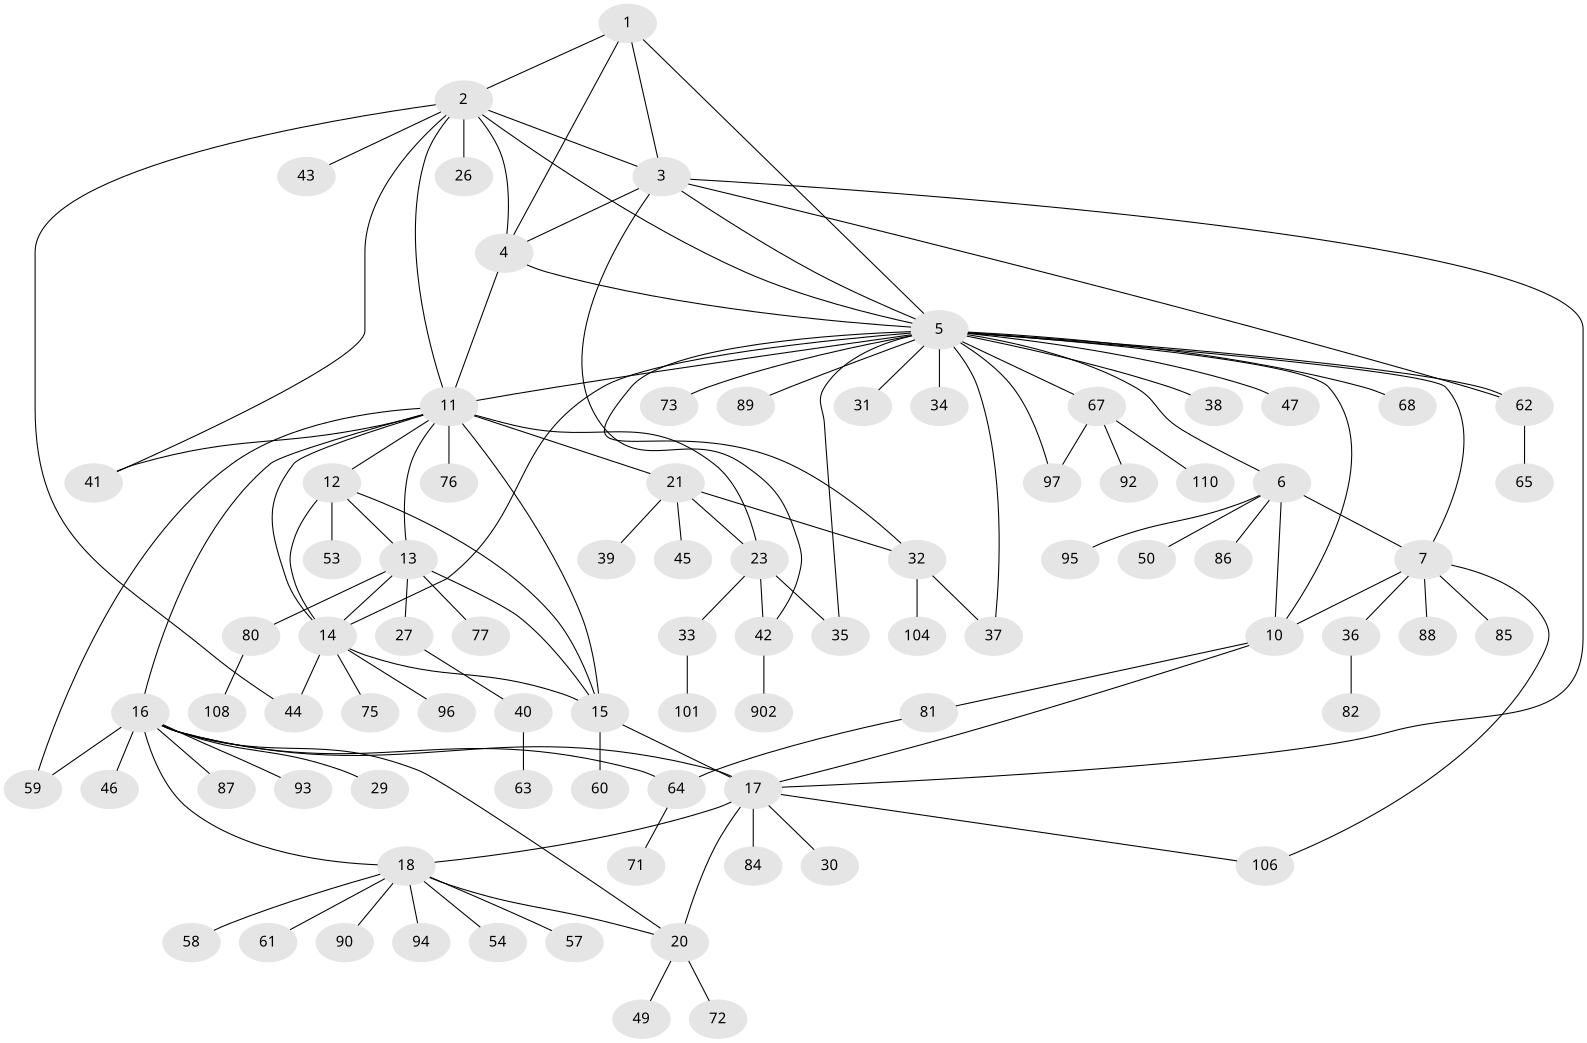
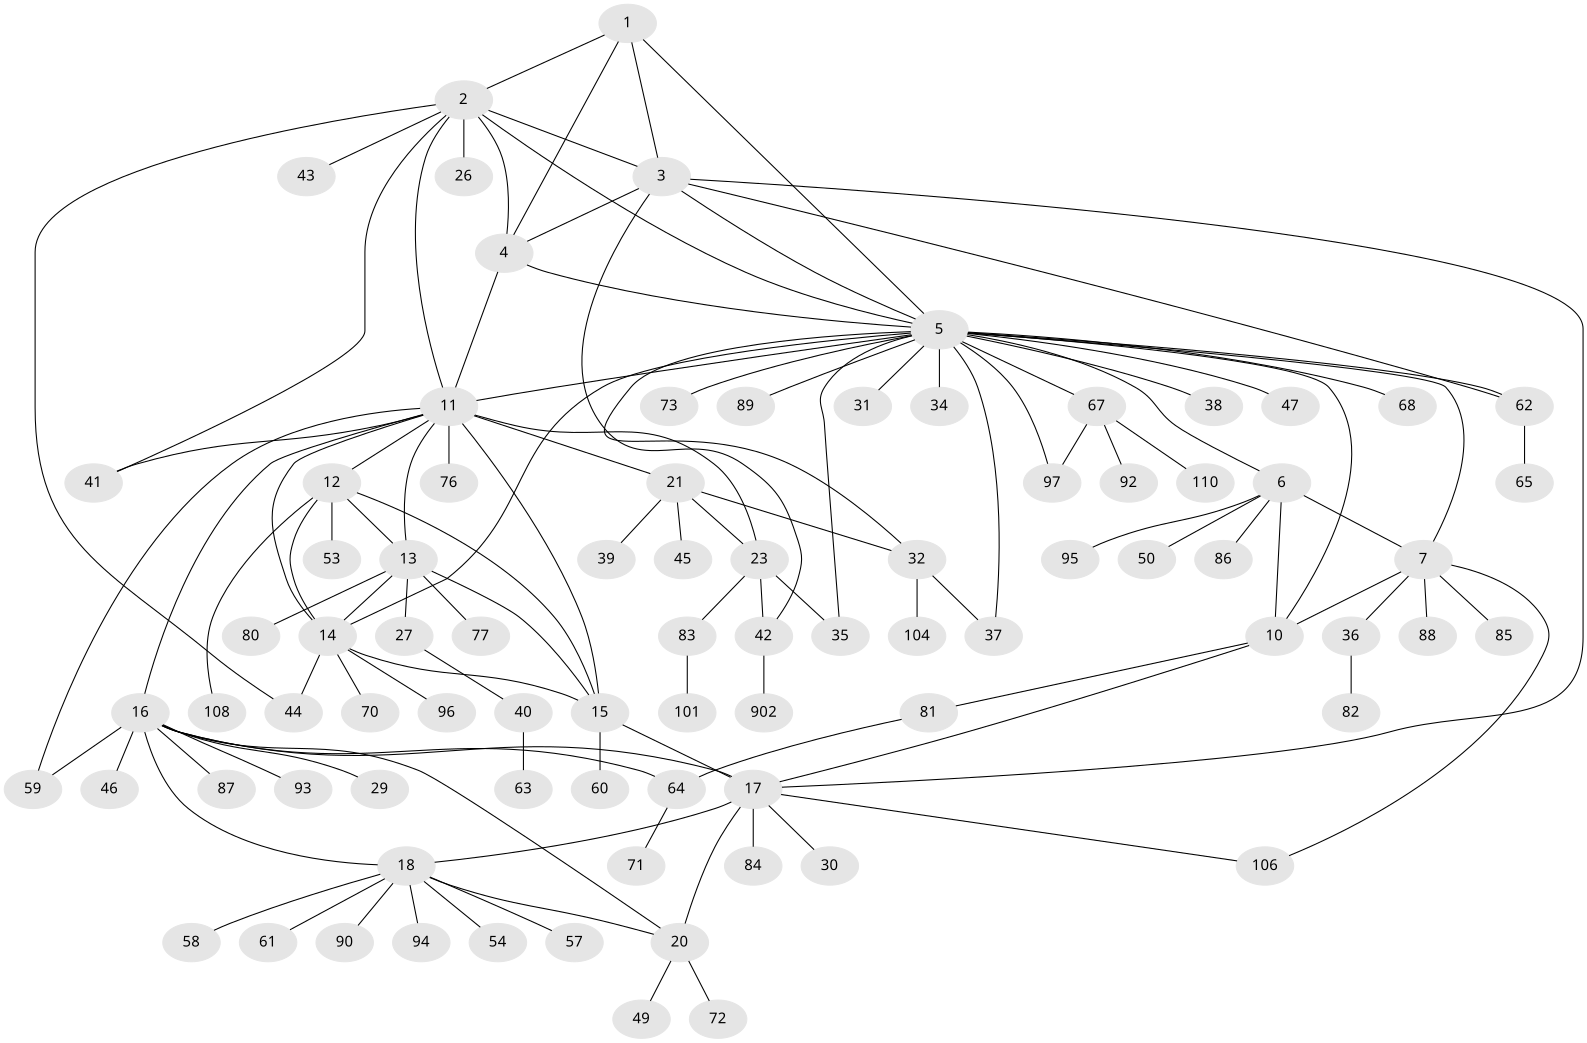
(687, 636) -> (687, 636)
(232, 678) -> (231, 582)
(370, 713) -> (370, 713)
